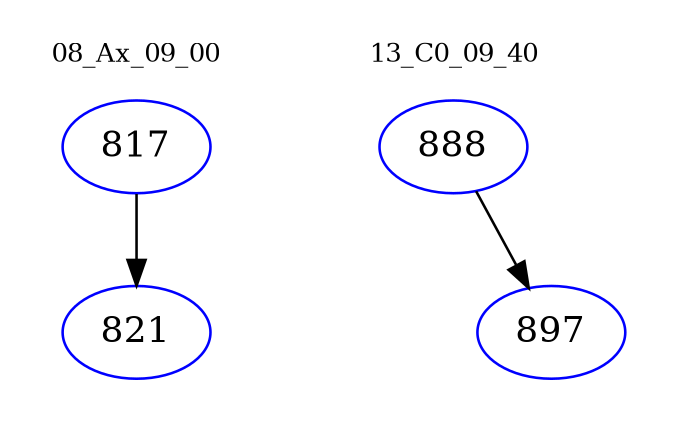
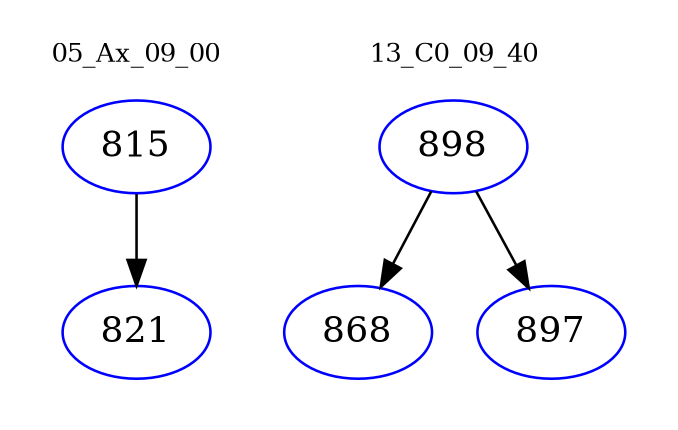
(137, 55) -> (137, 55)
(137, 147) -> (137, 147)
(453, 147) -> (453, 147)
none -> (358, 332)
